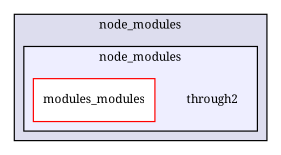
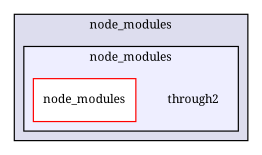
(94, 100) -> (85, 100)
